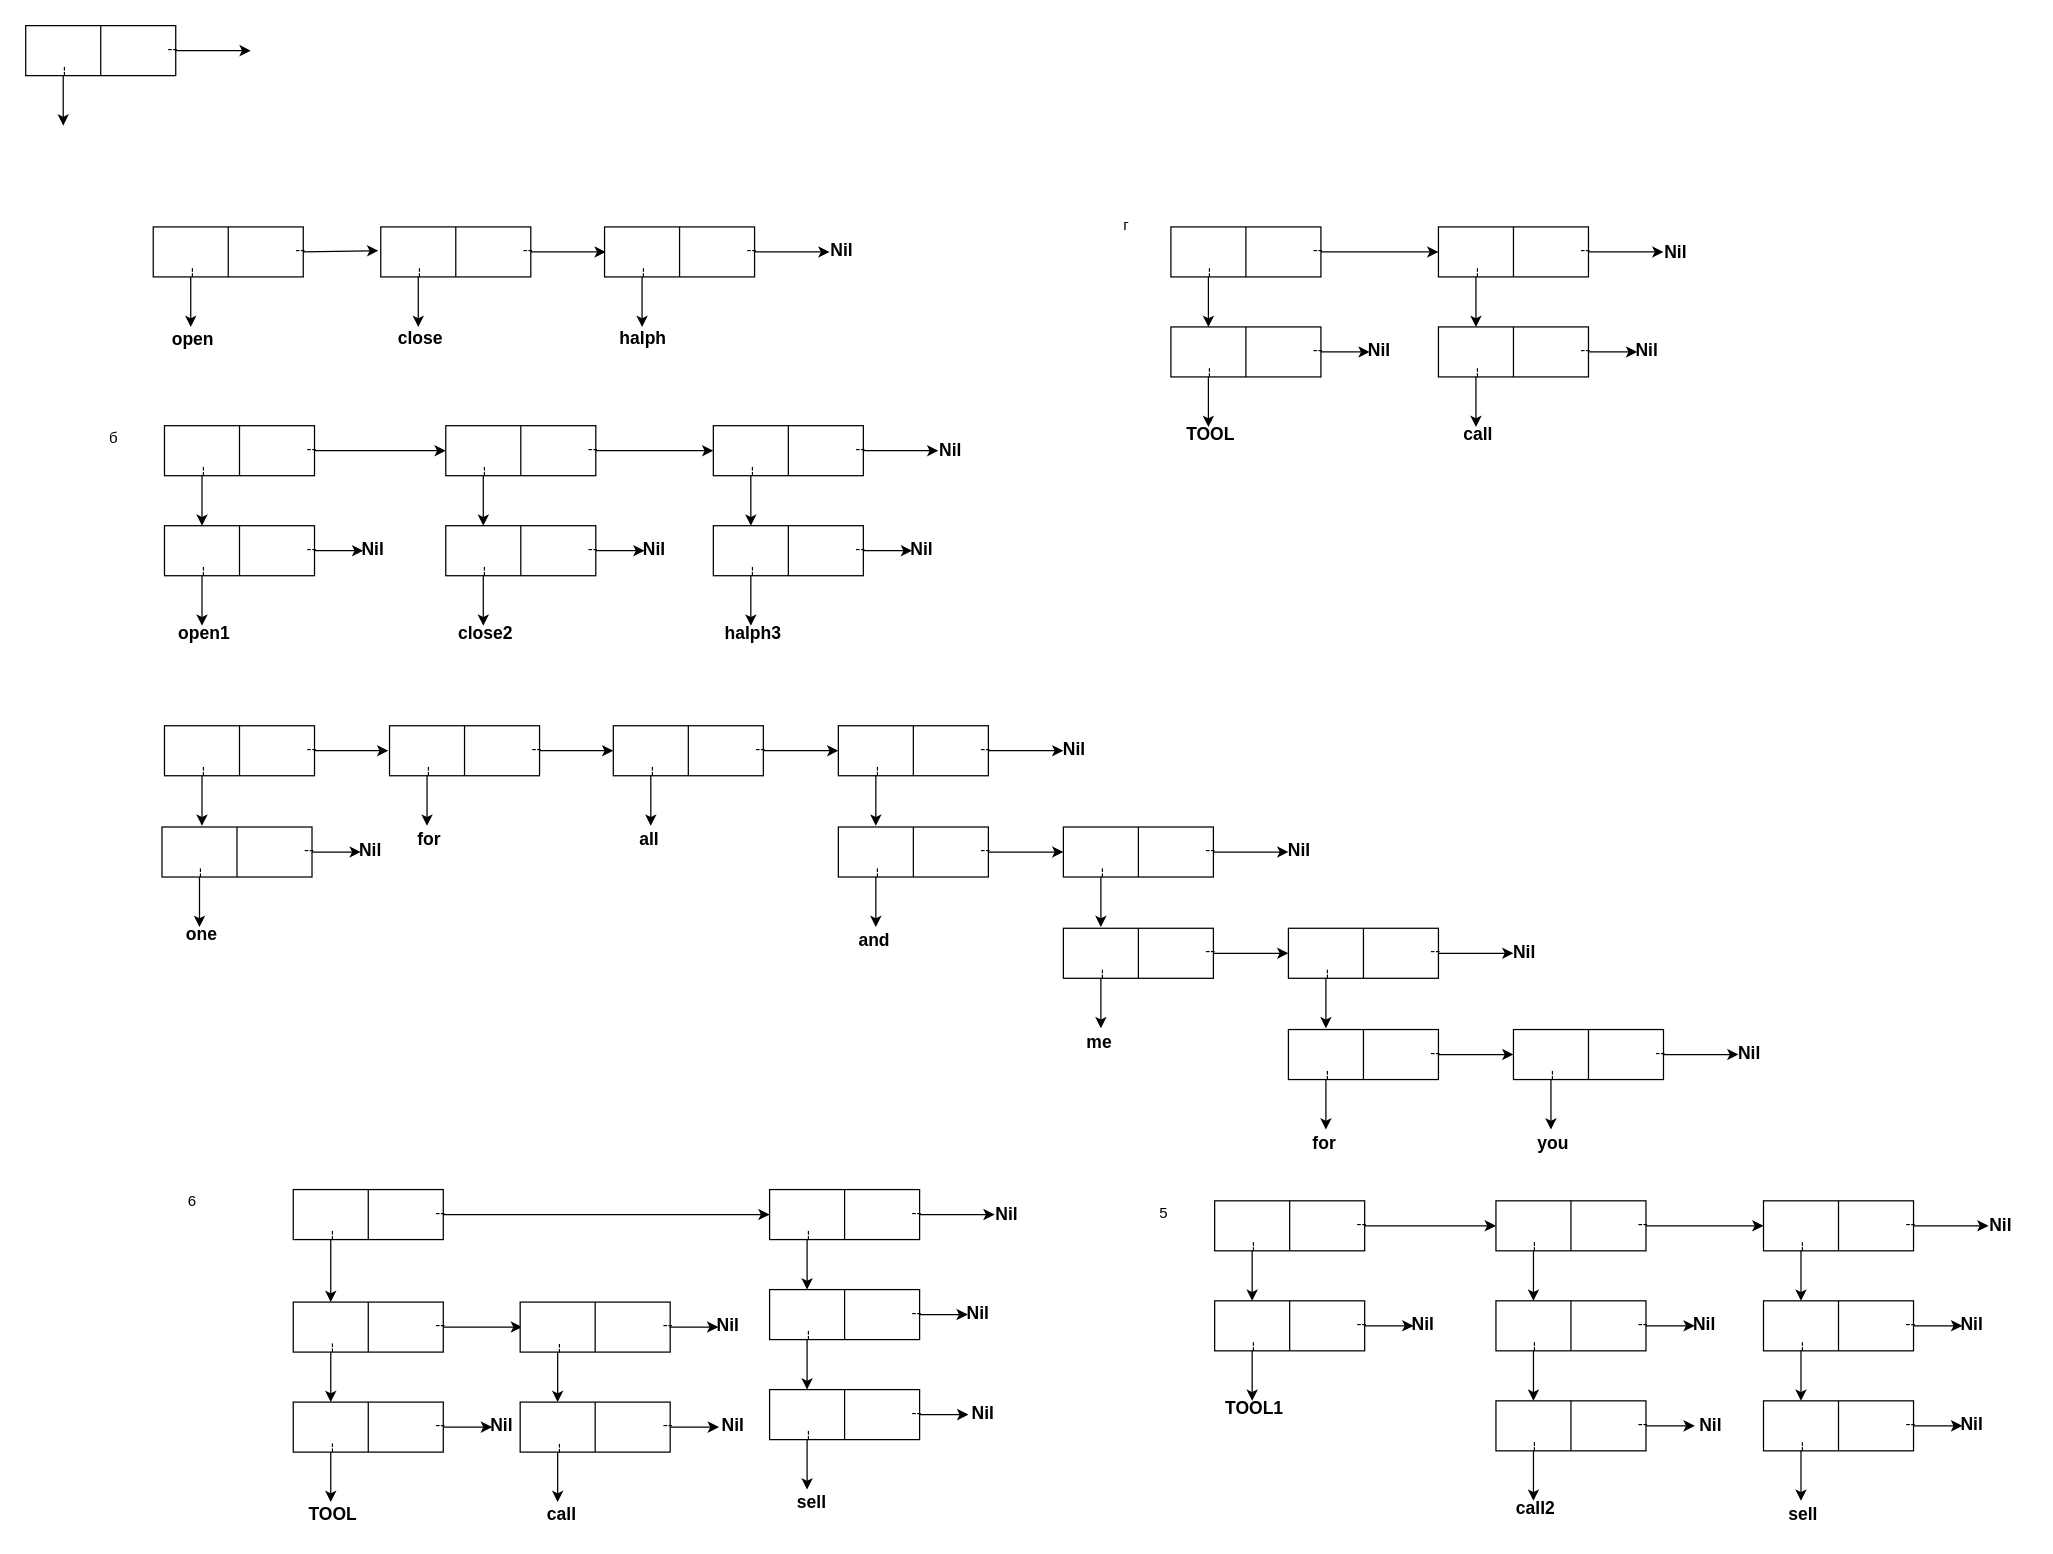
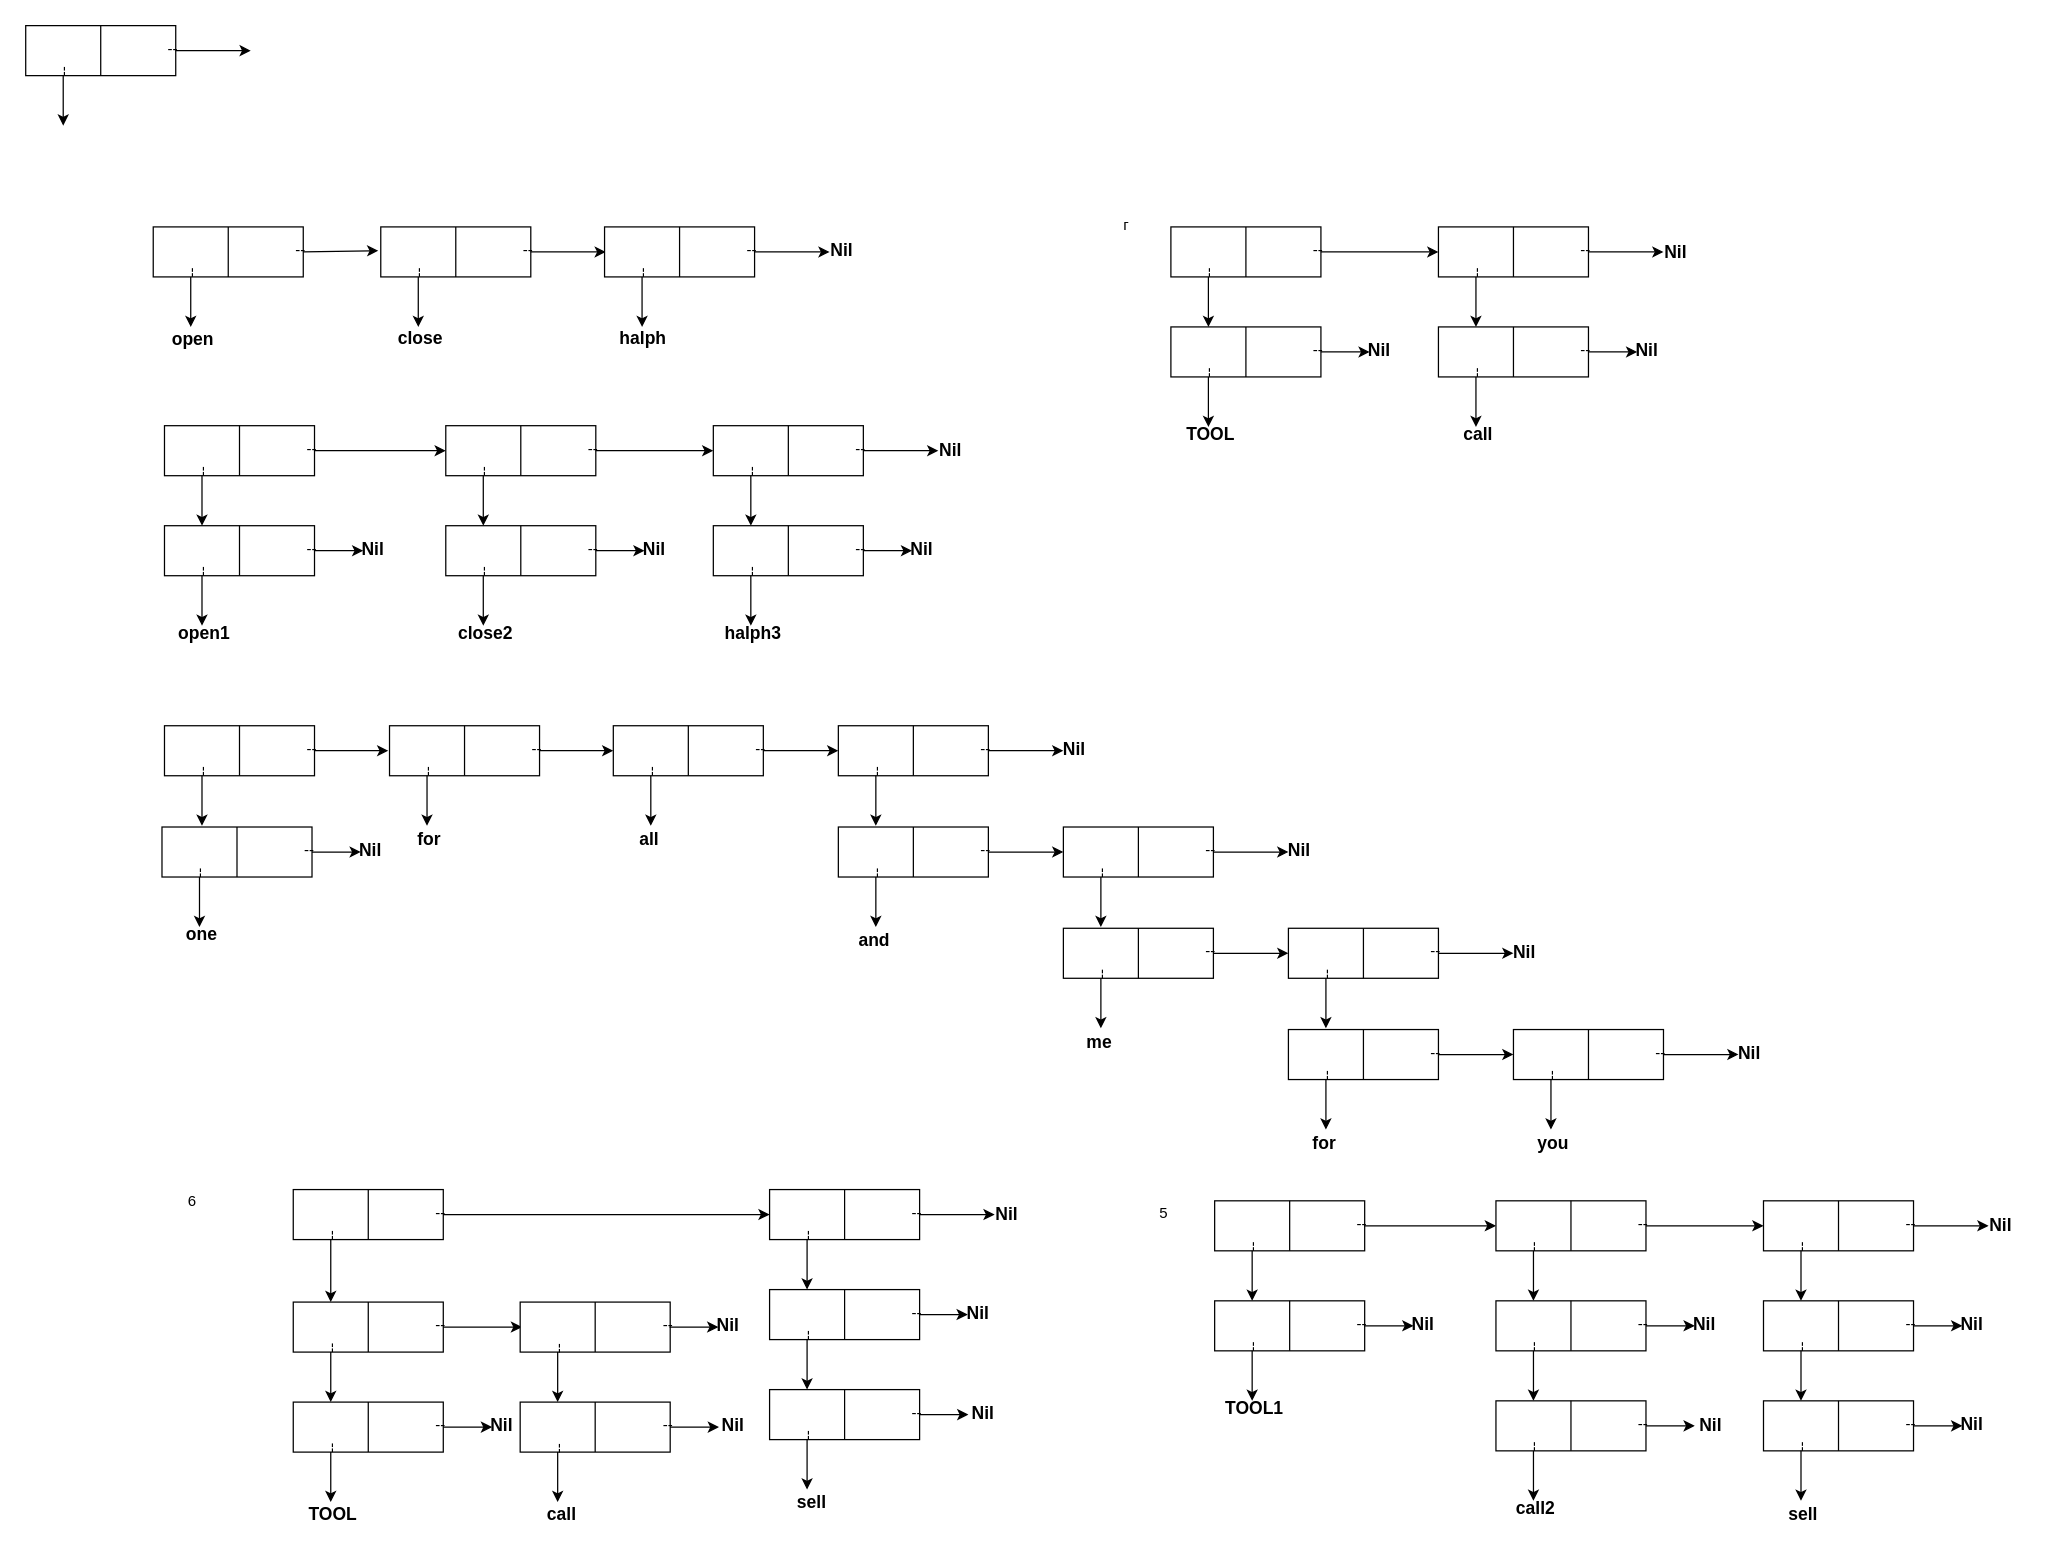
(113, 438) -> none
